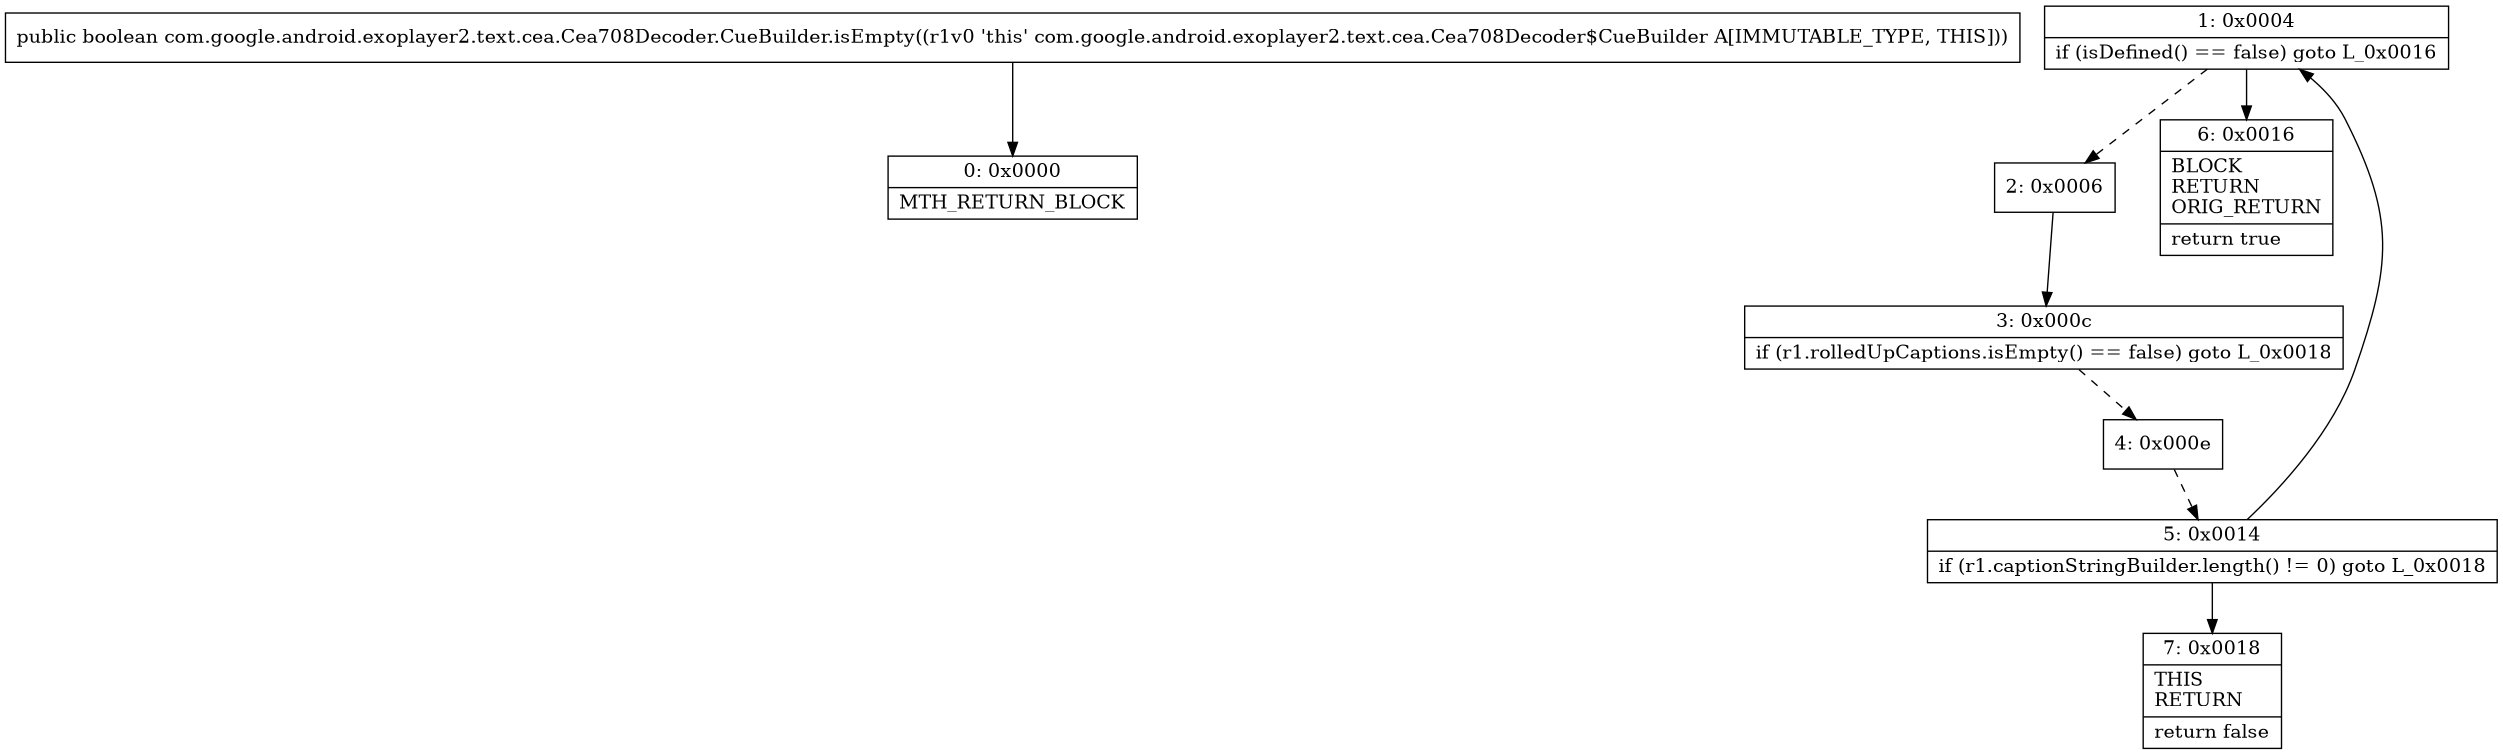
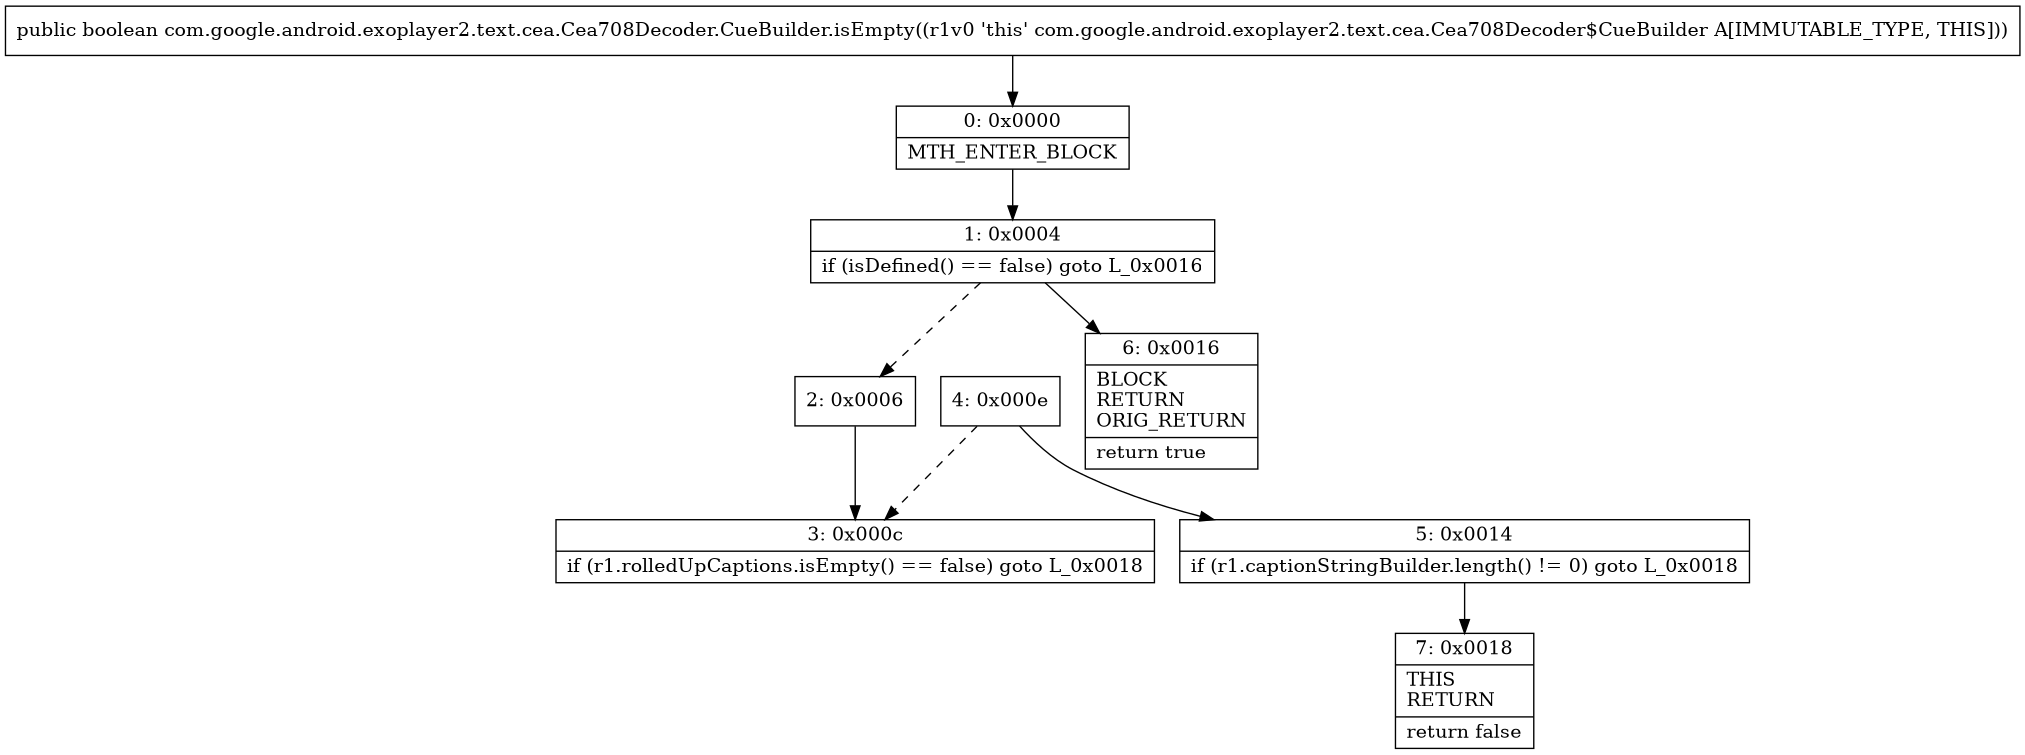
(1013, 203) -> (1013, 153)
(2374, 308) -> (1013, 188)
(2102, 390) -> (936, 468)
(2183, 488) -> (1103, 484)
